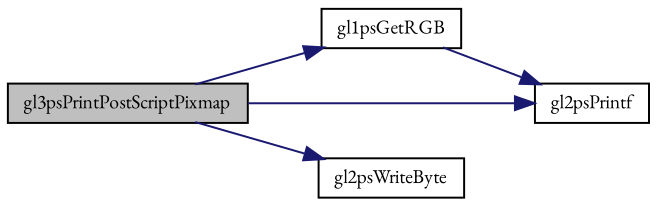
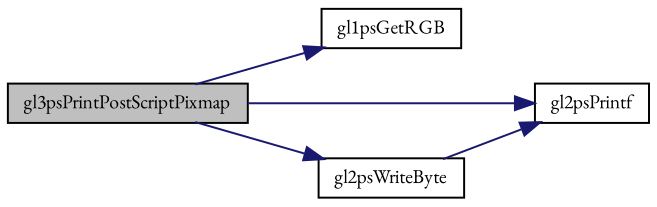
(482, 62) -> (482, 144)
